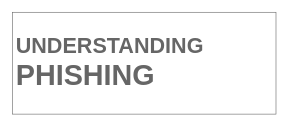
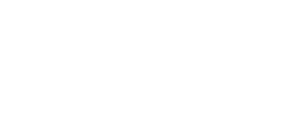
(144, 63) -> none
